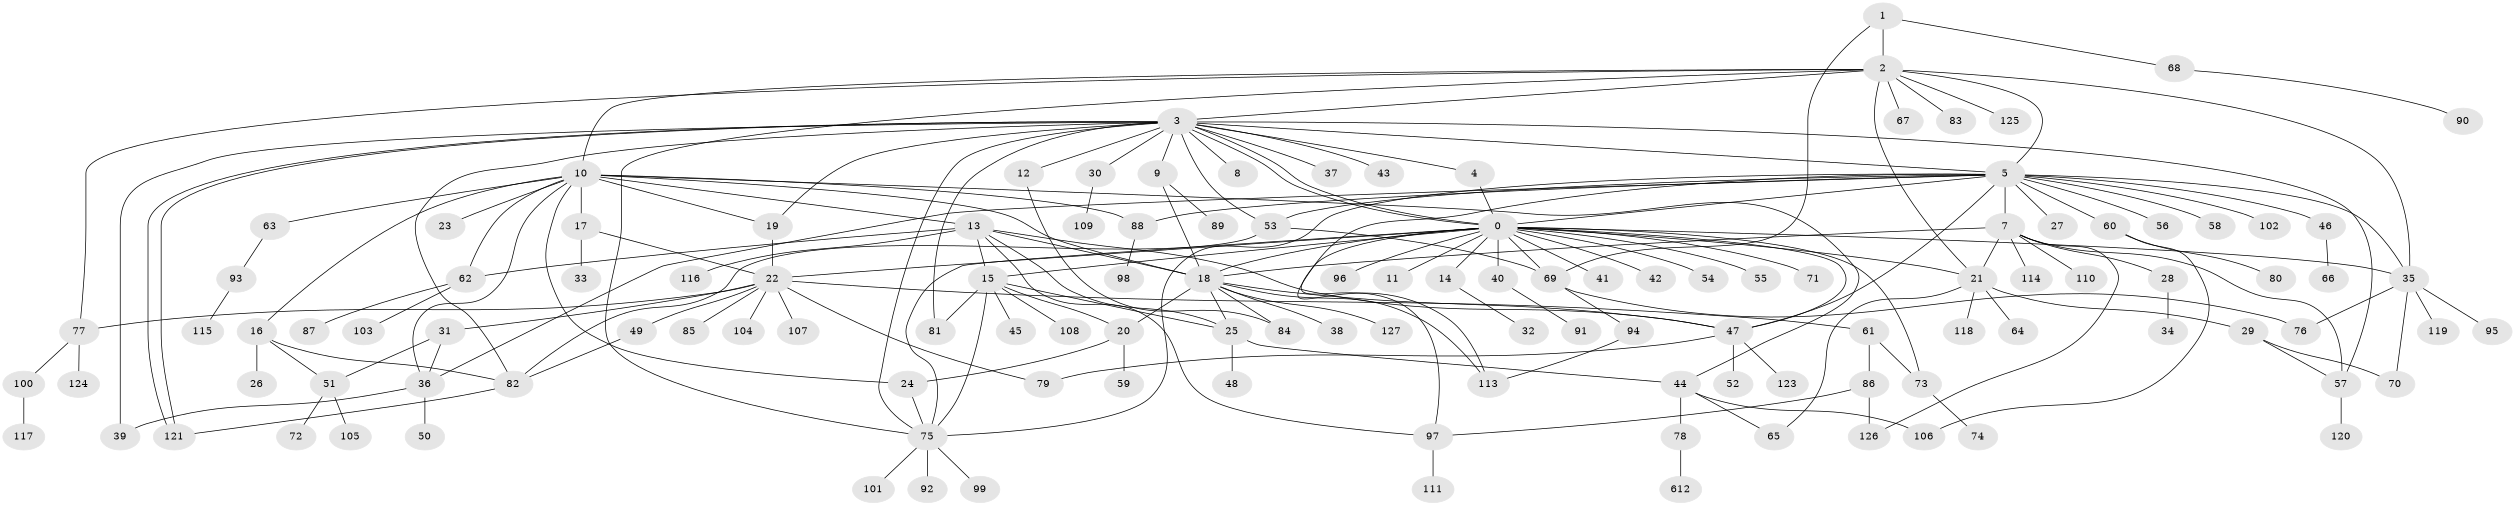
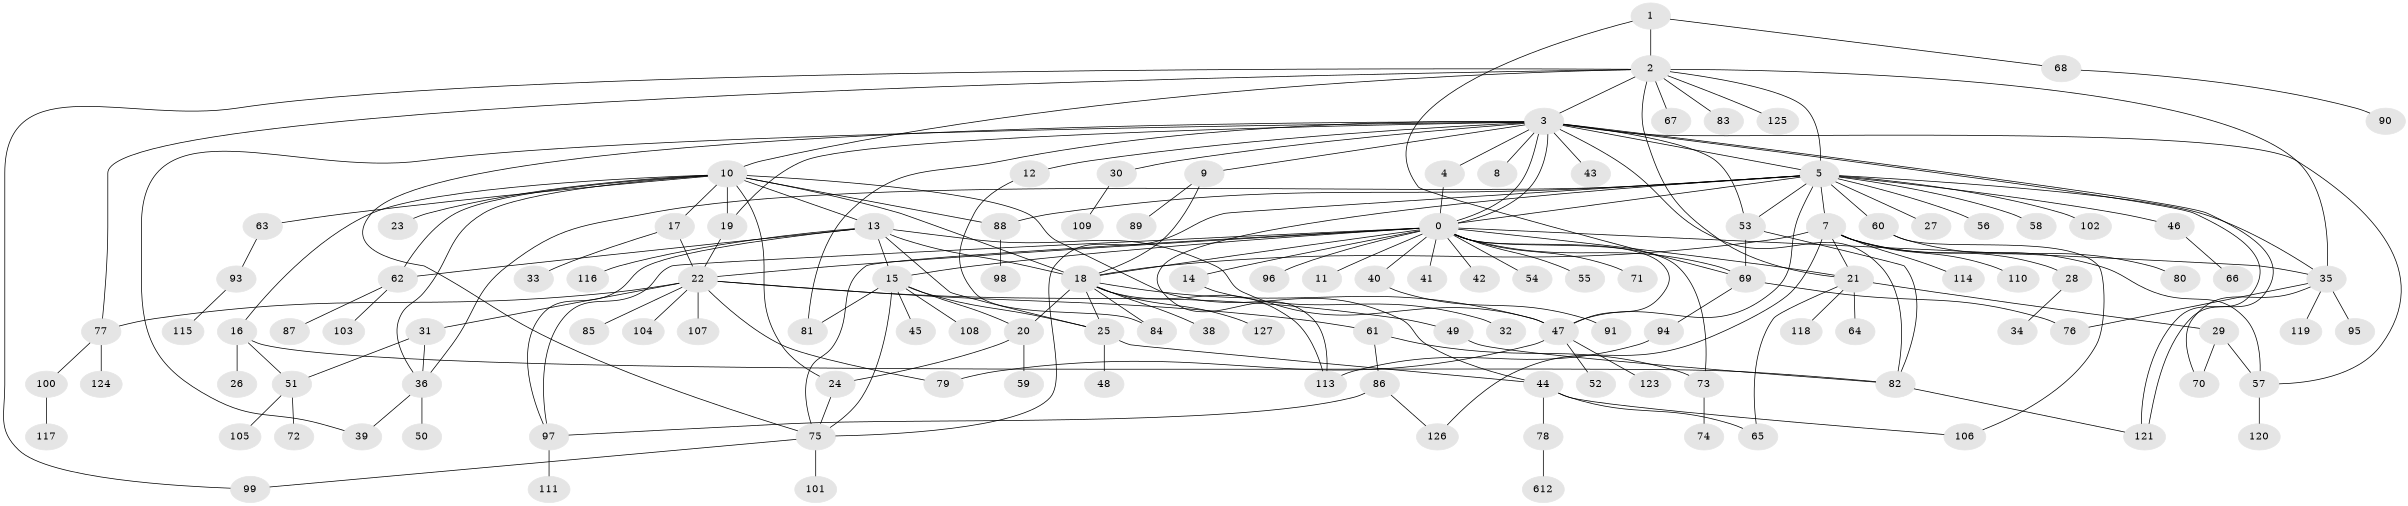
(995, 112) -> (548, 84)
(1332, 174) -> none
(928, 489) -> none
